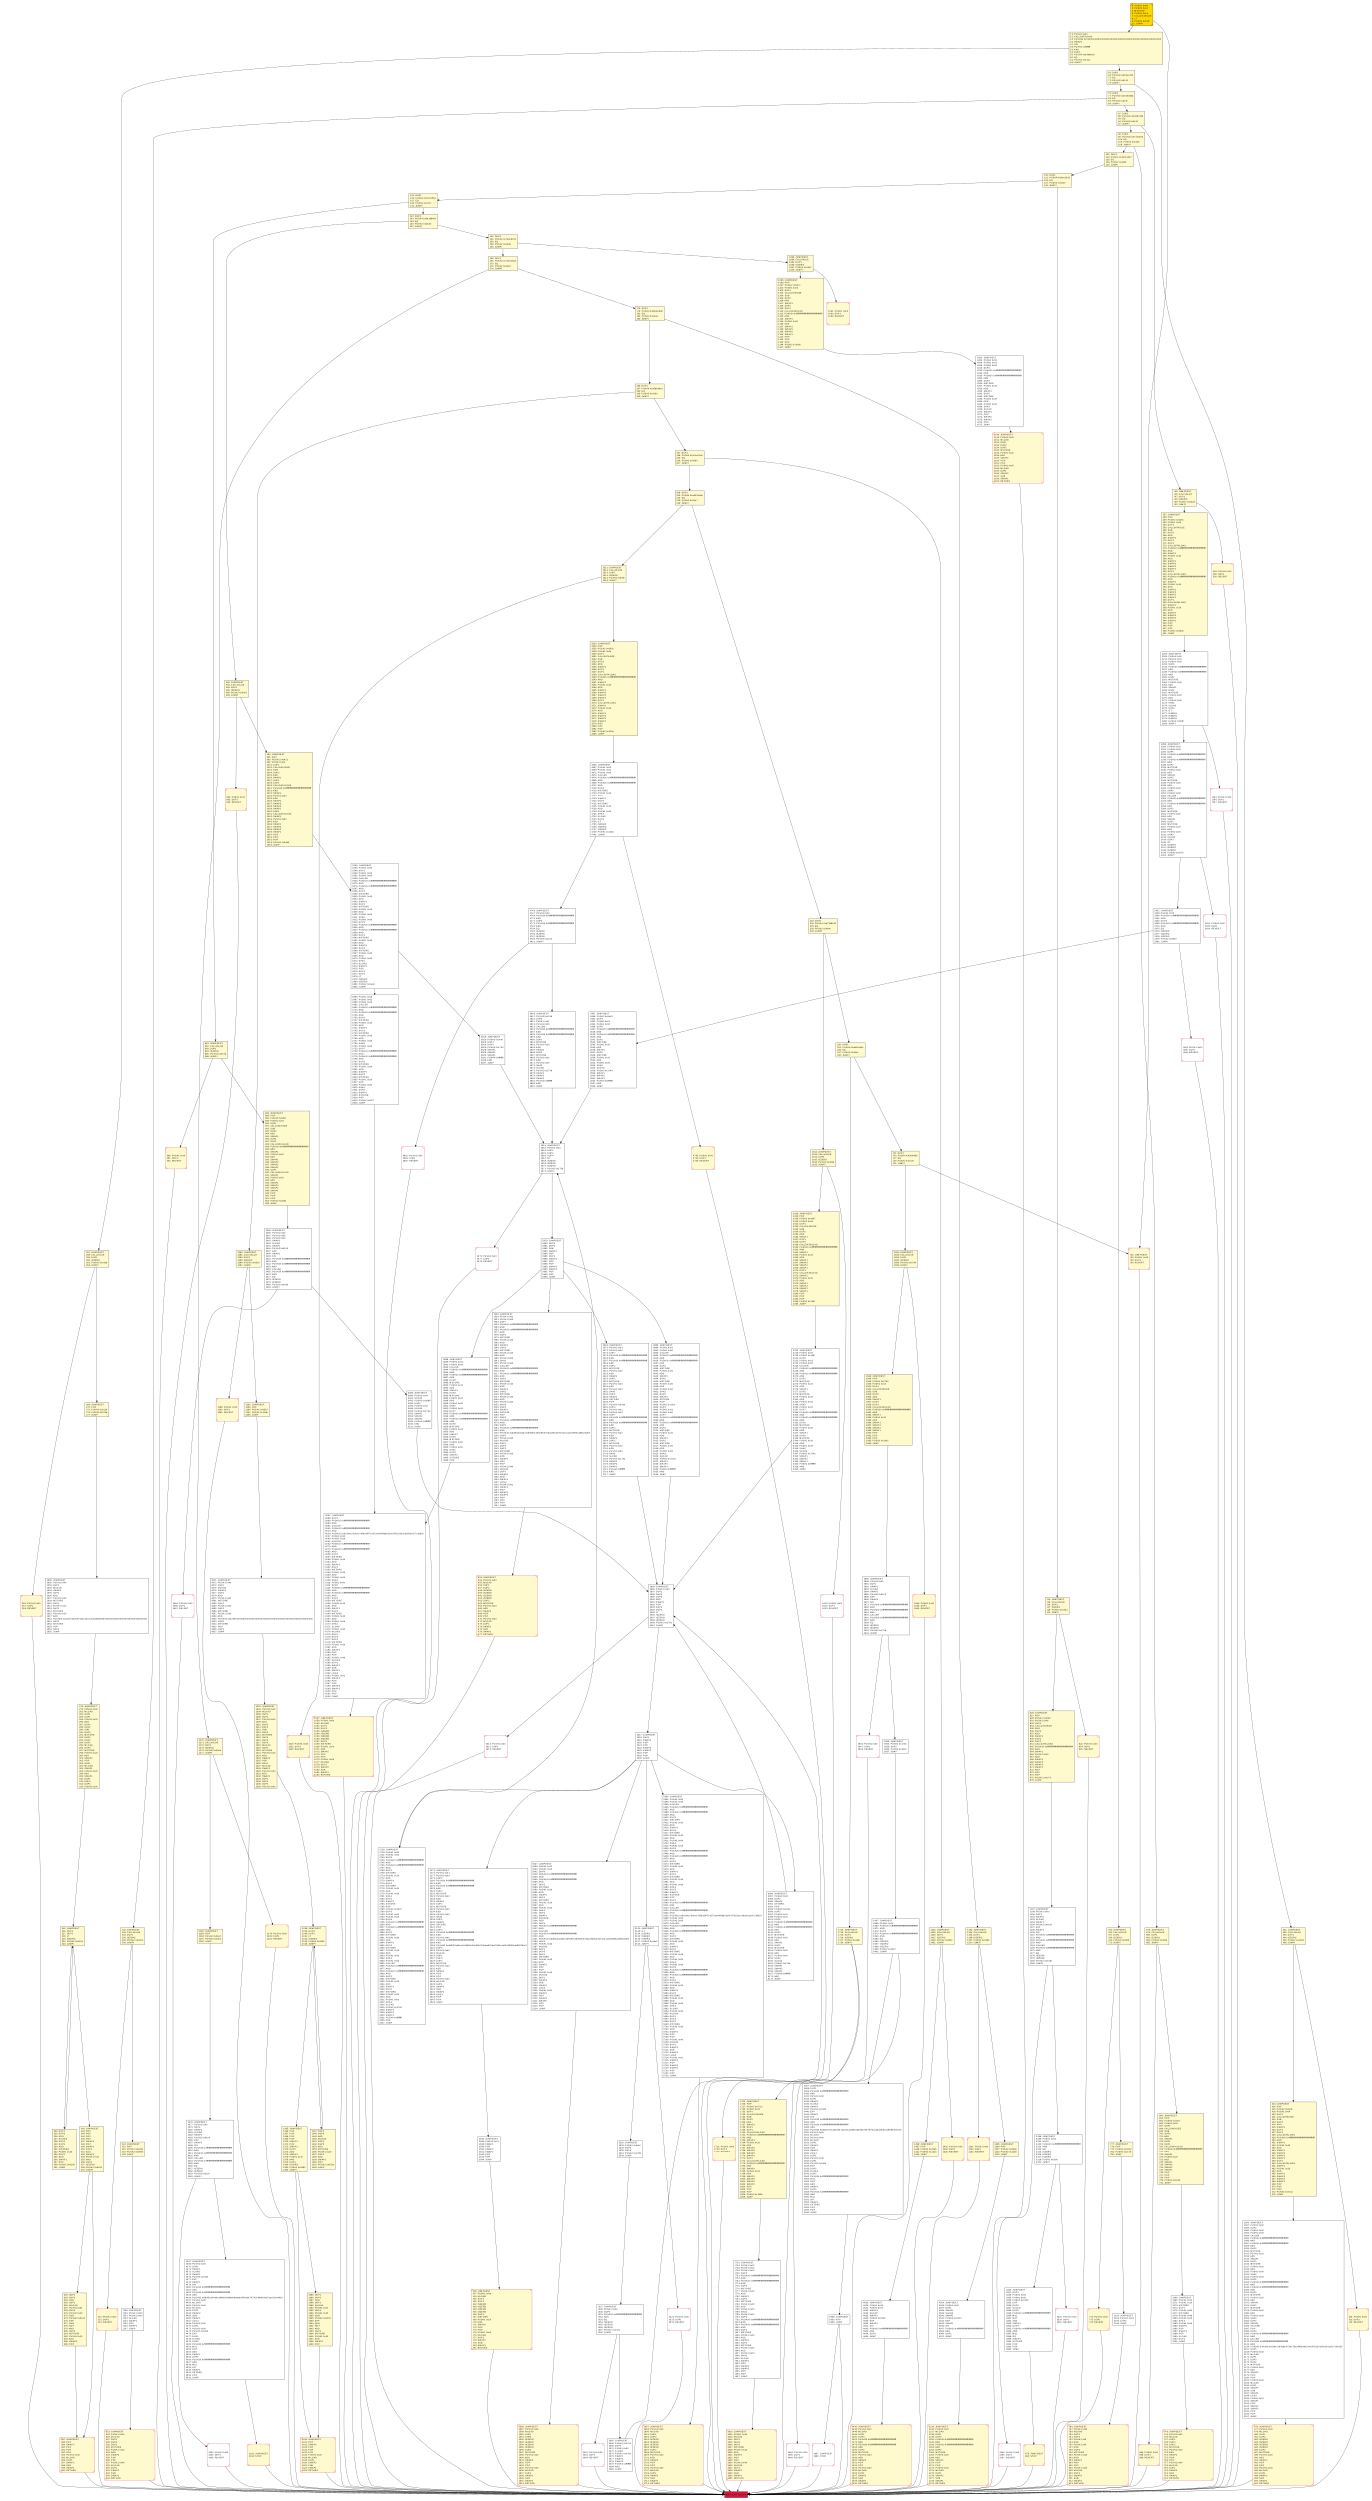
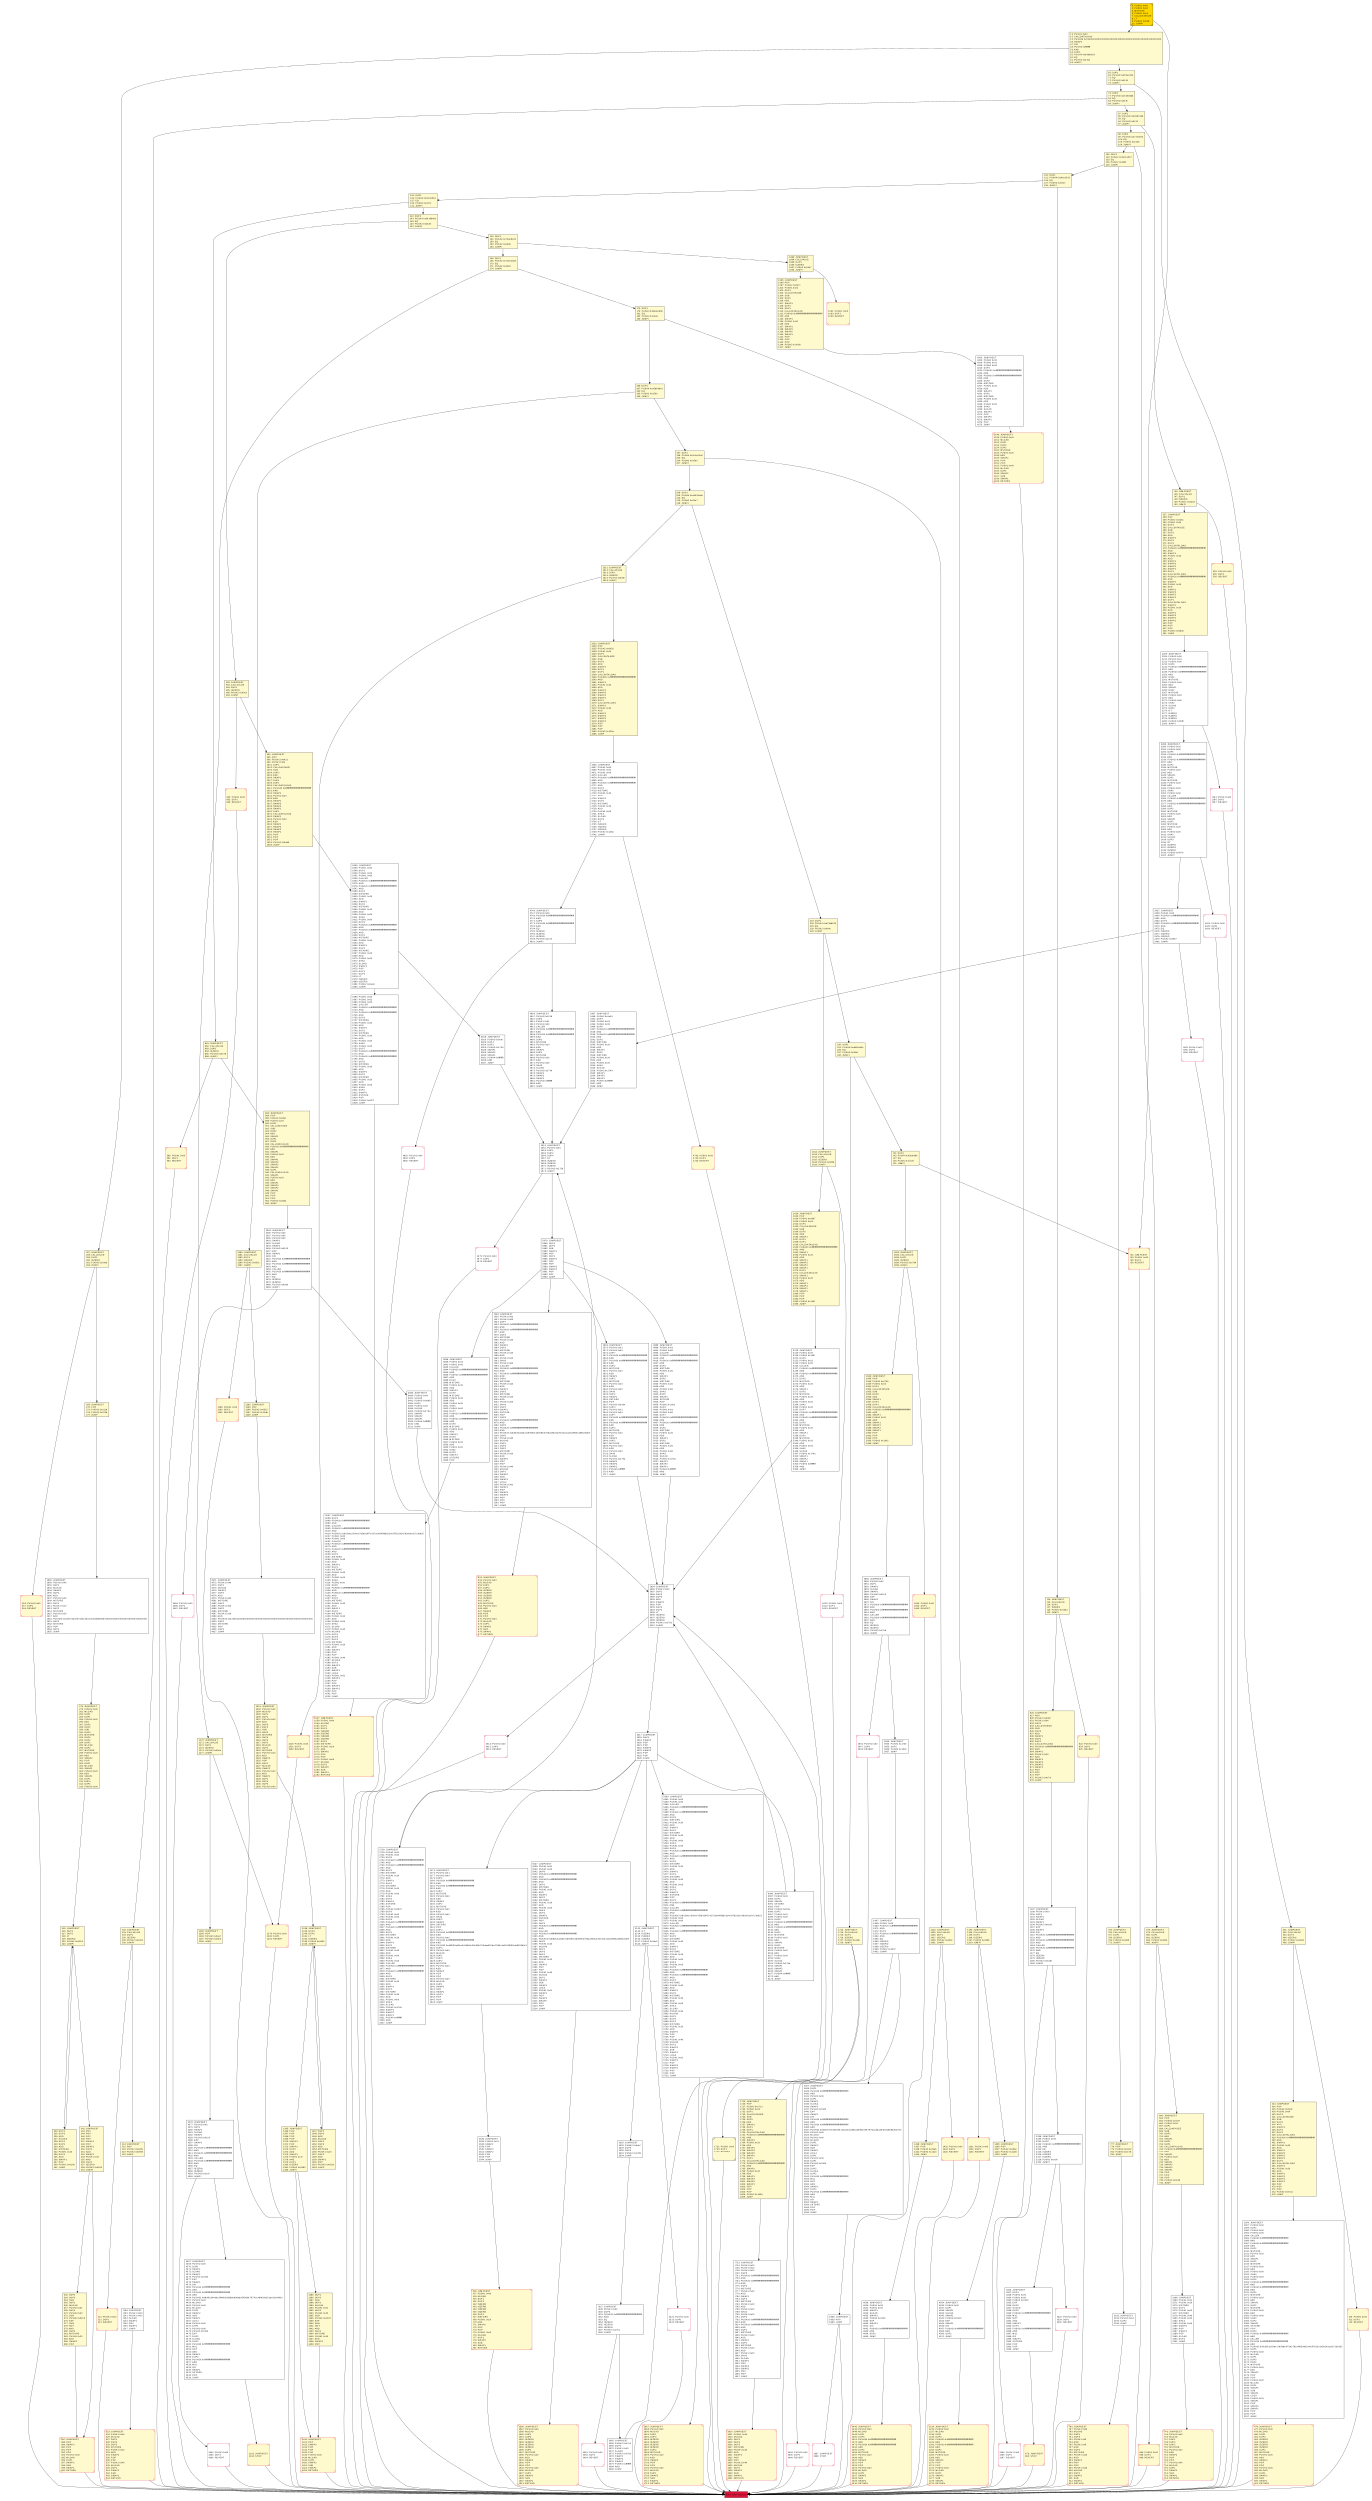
(724, 2149) -> (724, 2149)
(340, 2304) -> (288, 1841)
(1099, 2319) -> none
